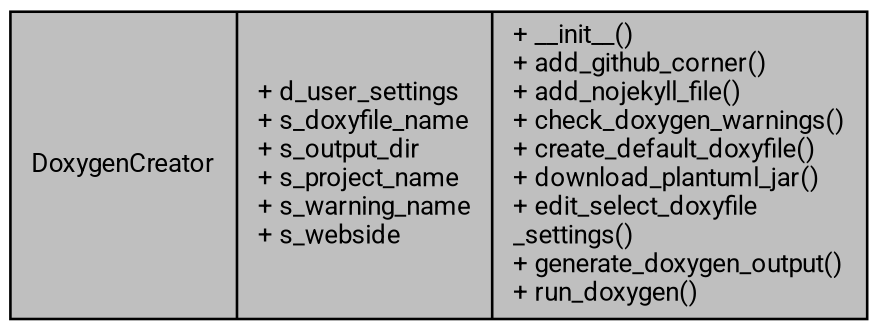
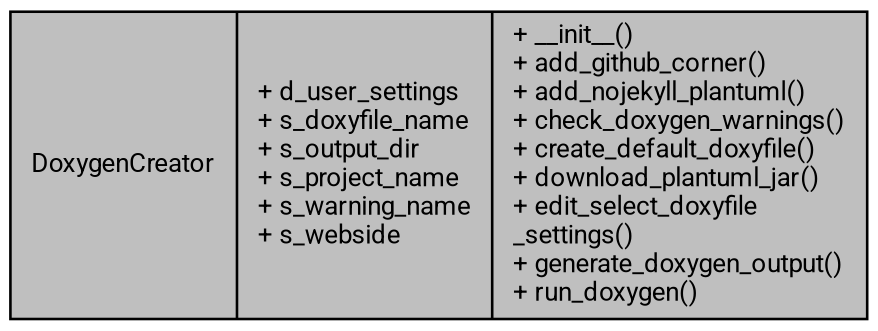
(628, 92) -> (660, 92)
